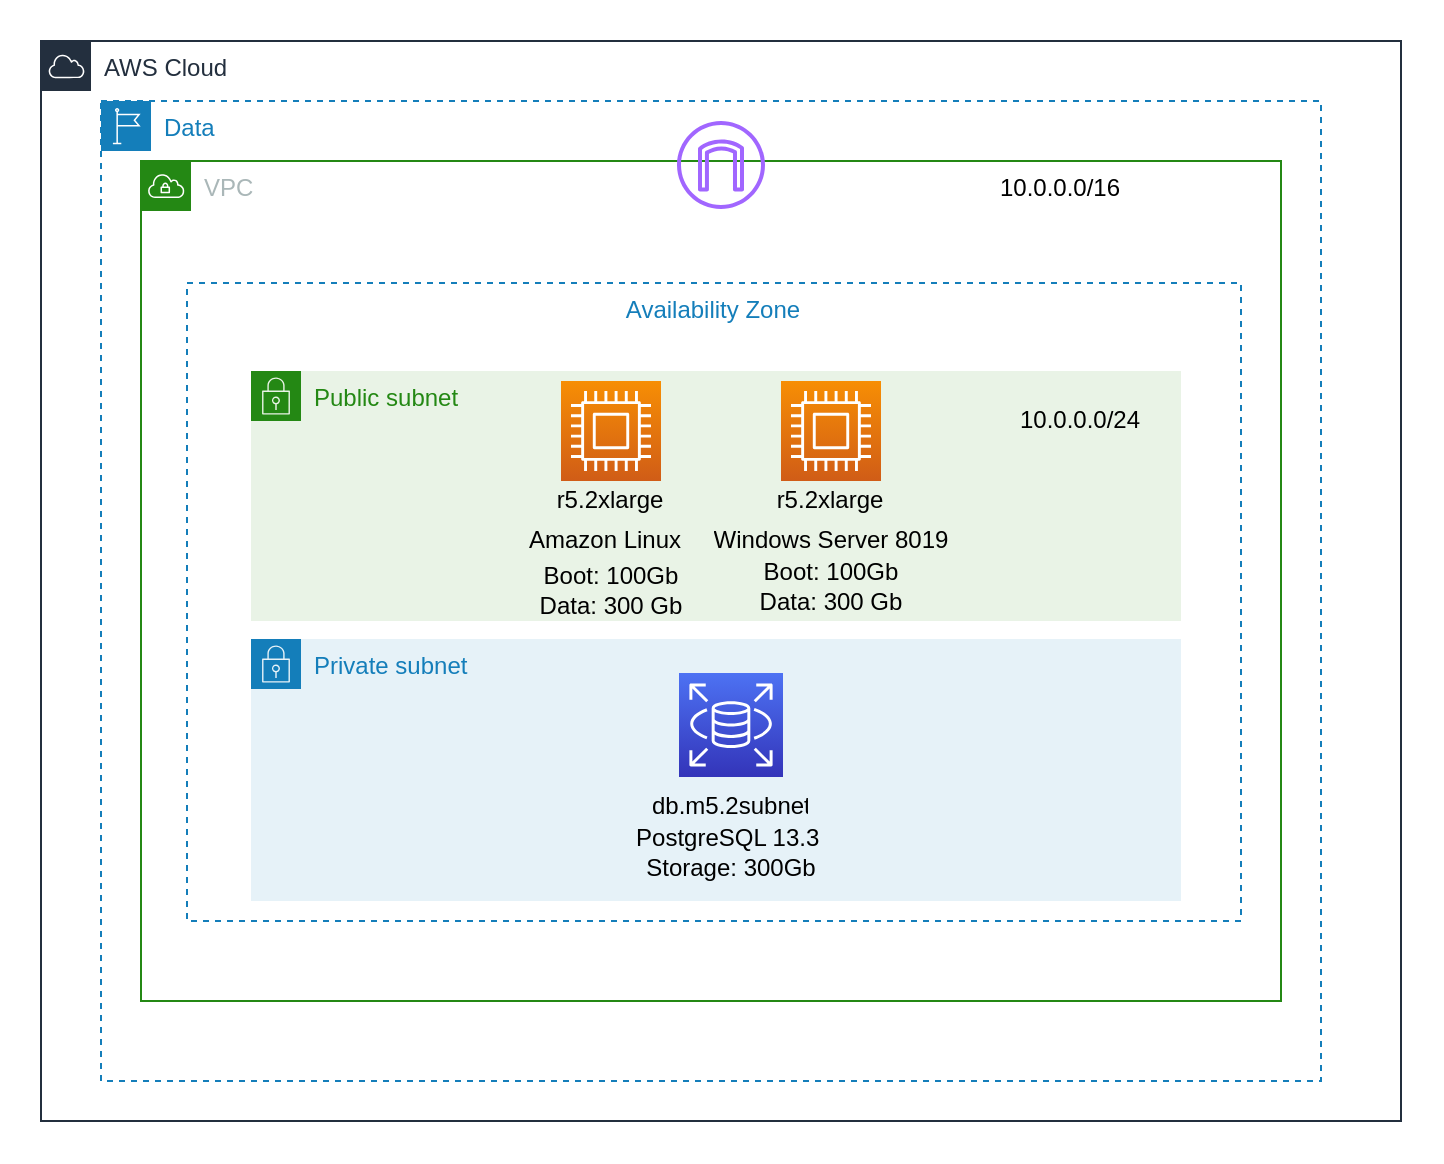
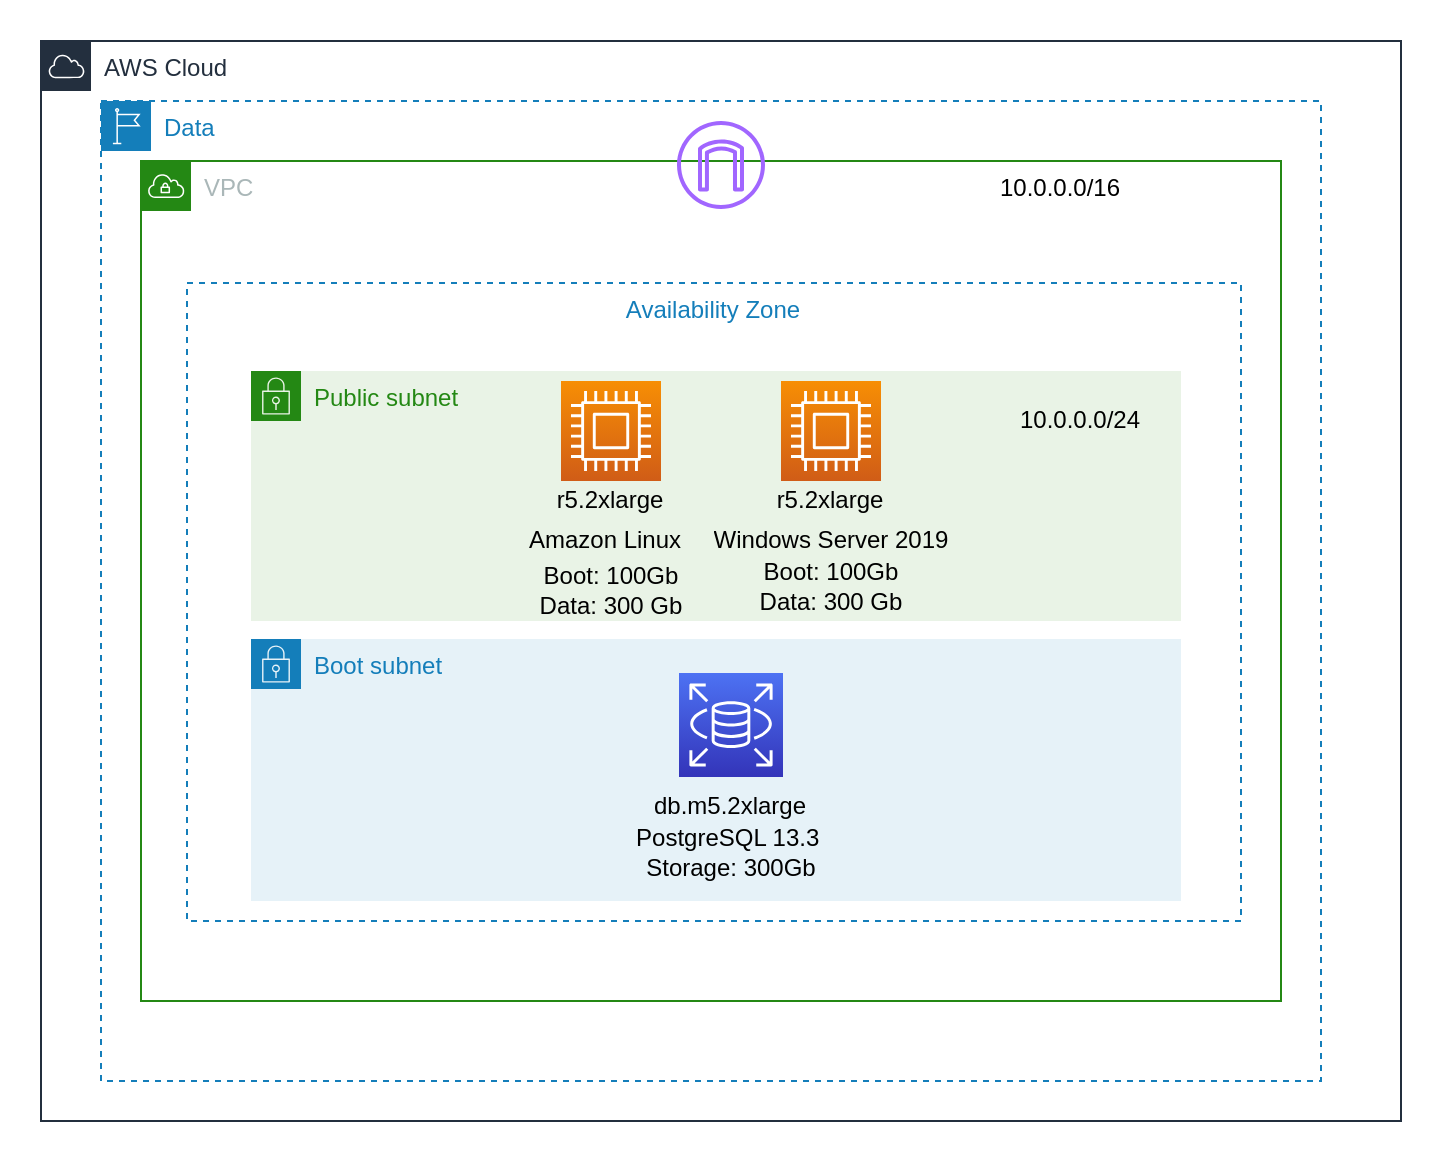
(832, 541) -> (832, 541)
(403, 667) -> (386, 667)
(731, 807) -> (731, 807)
